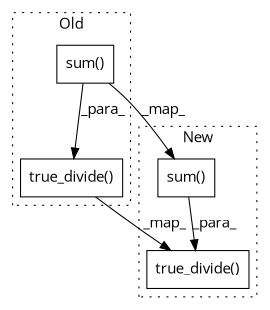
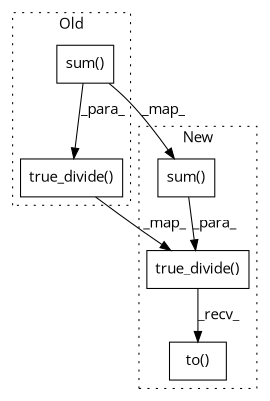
none -> (198, 361)
